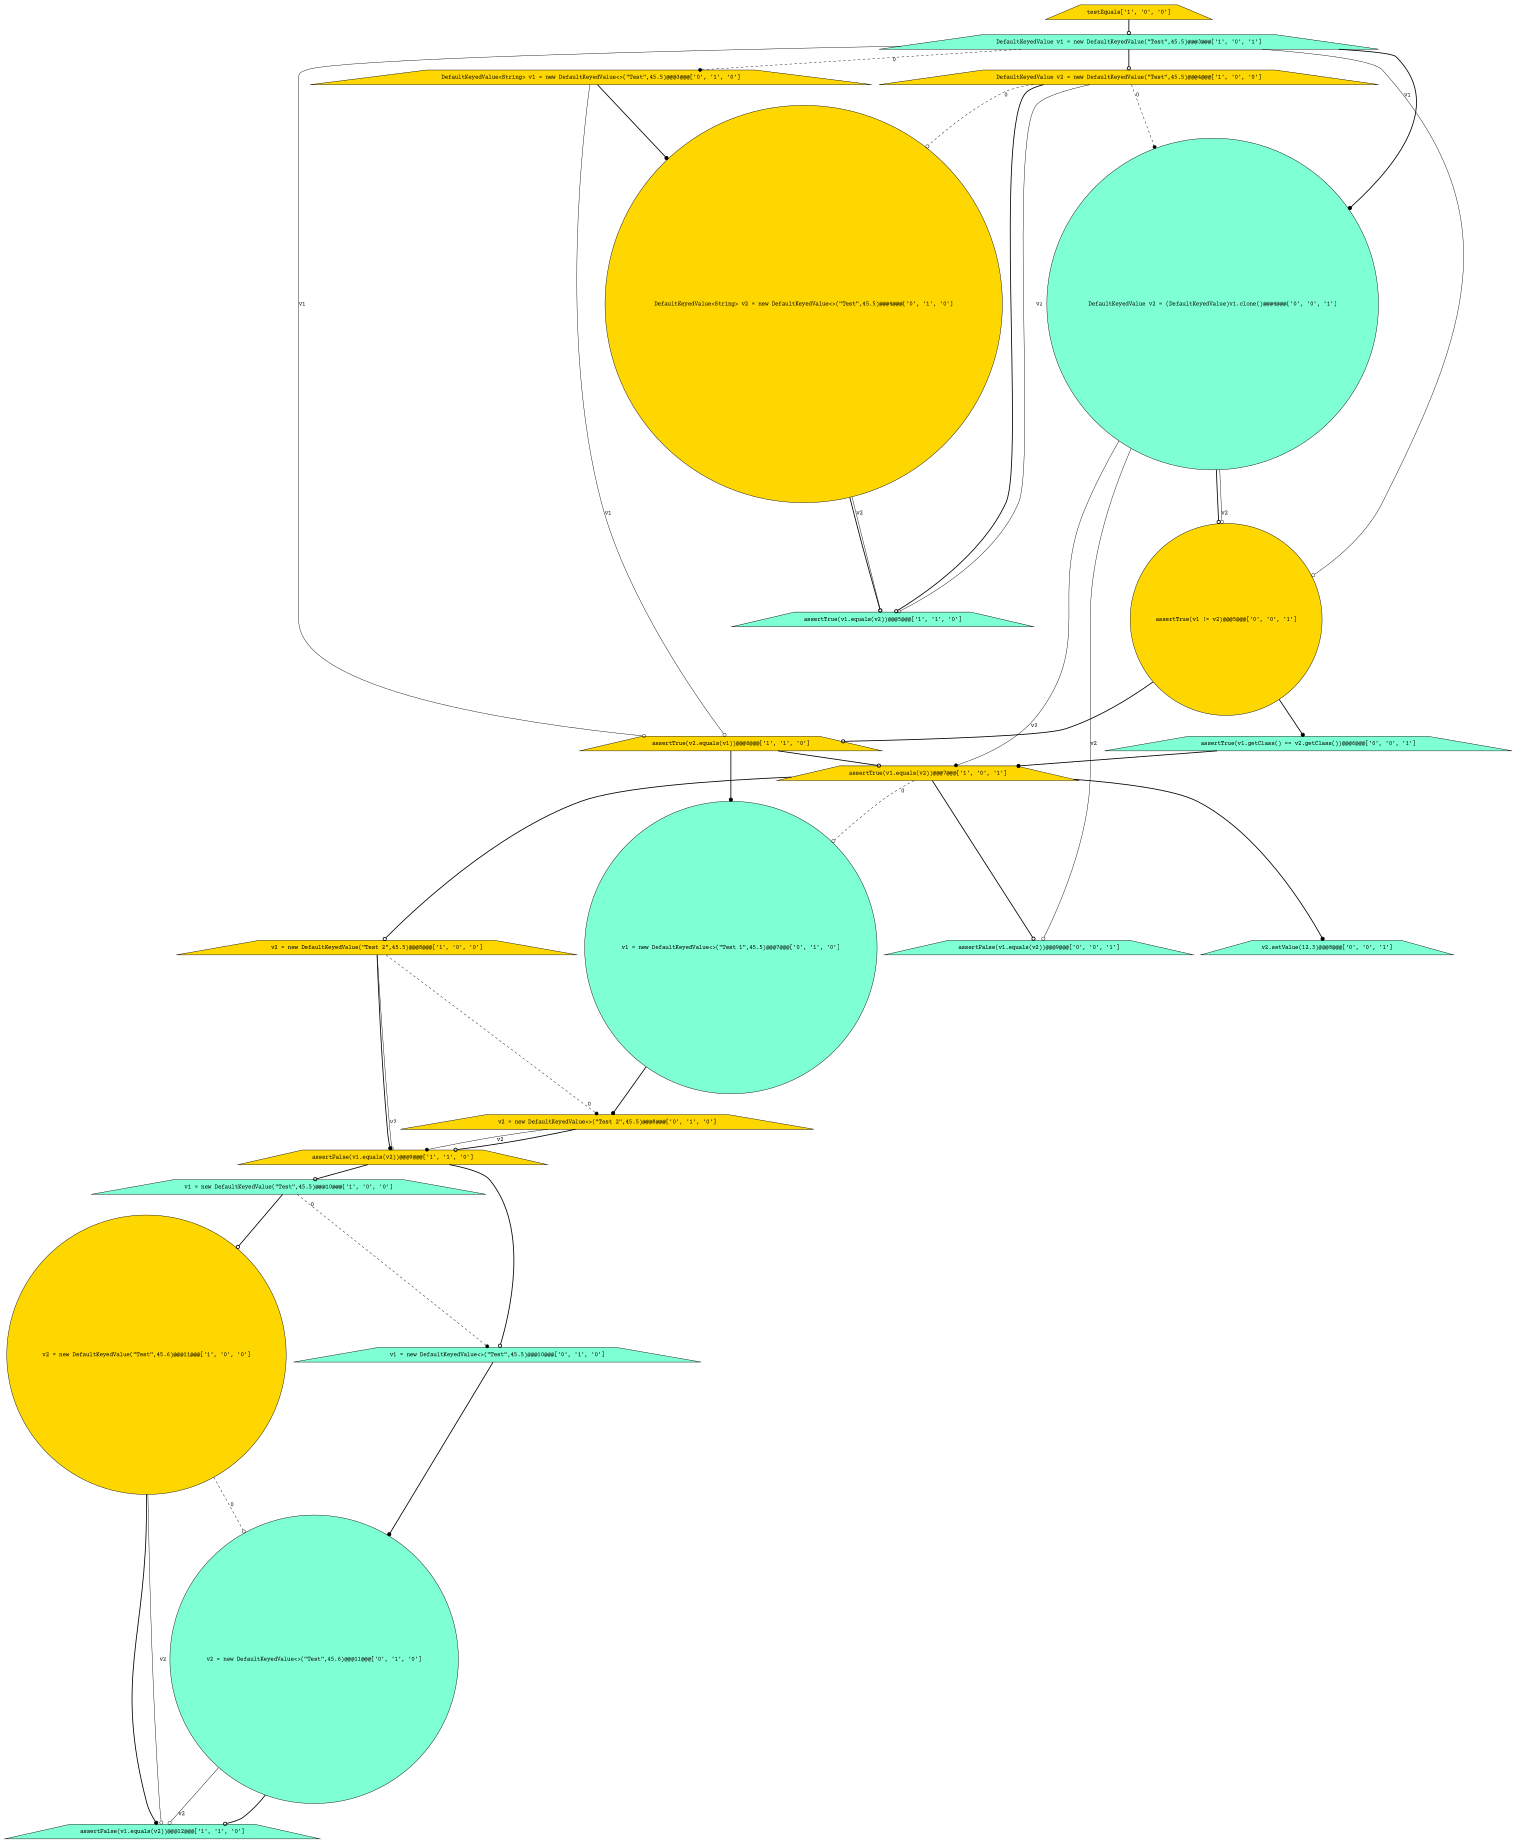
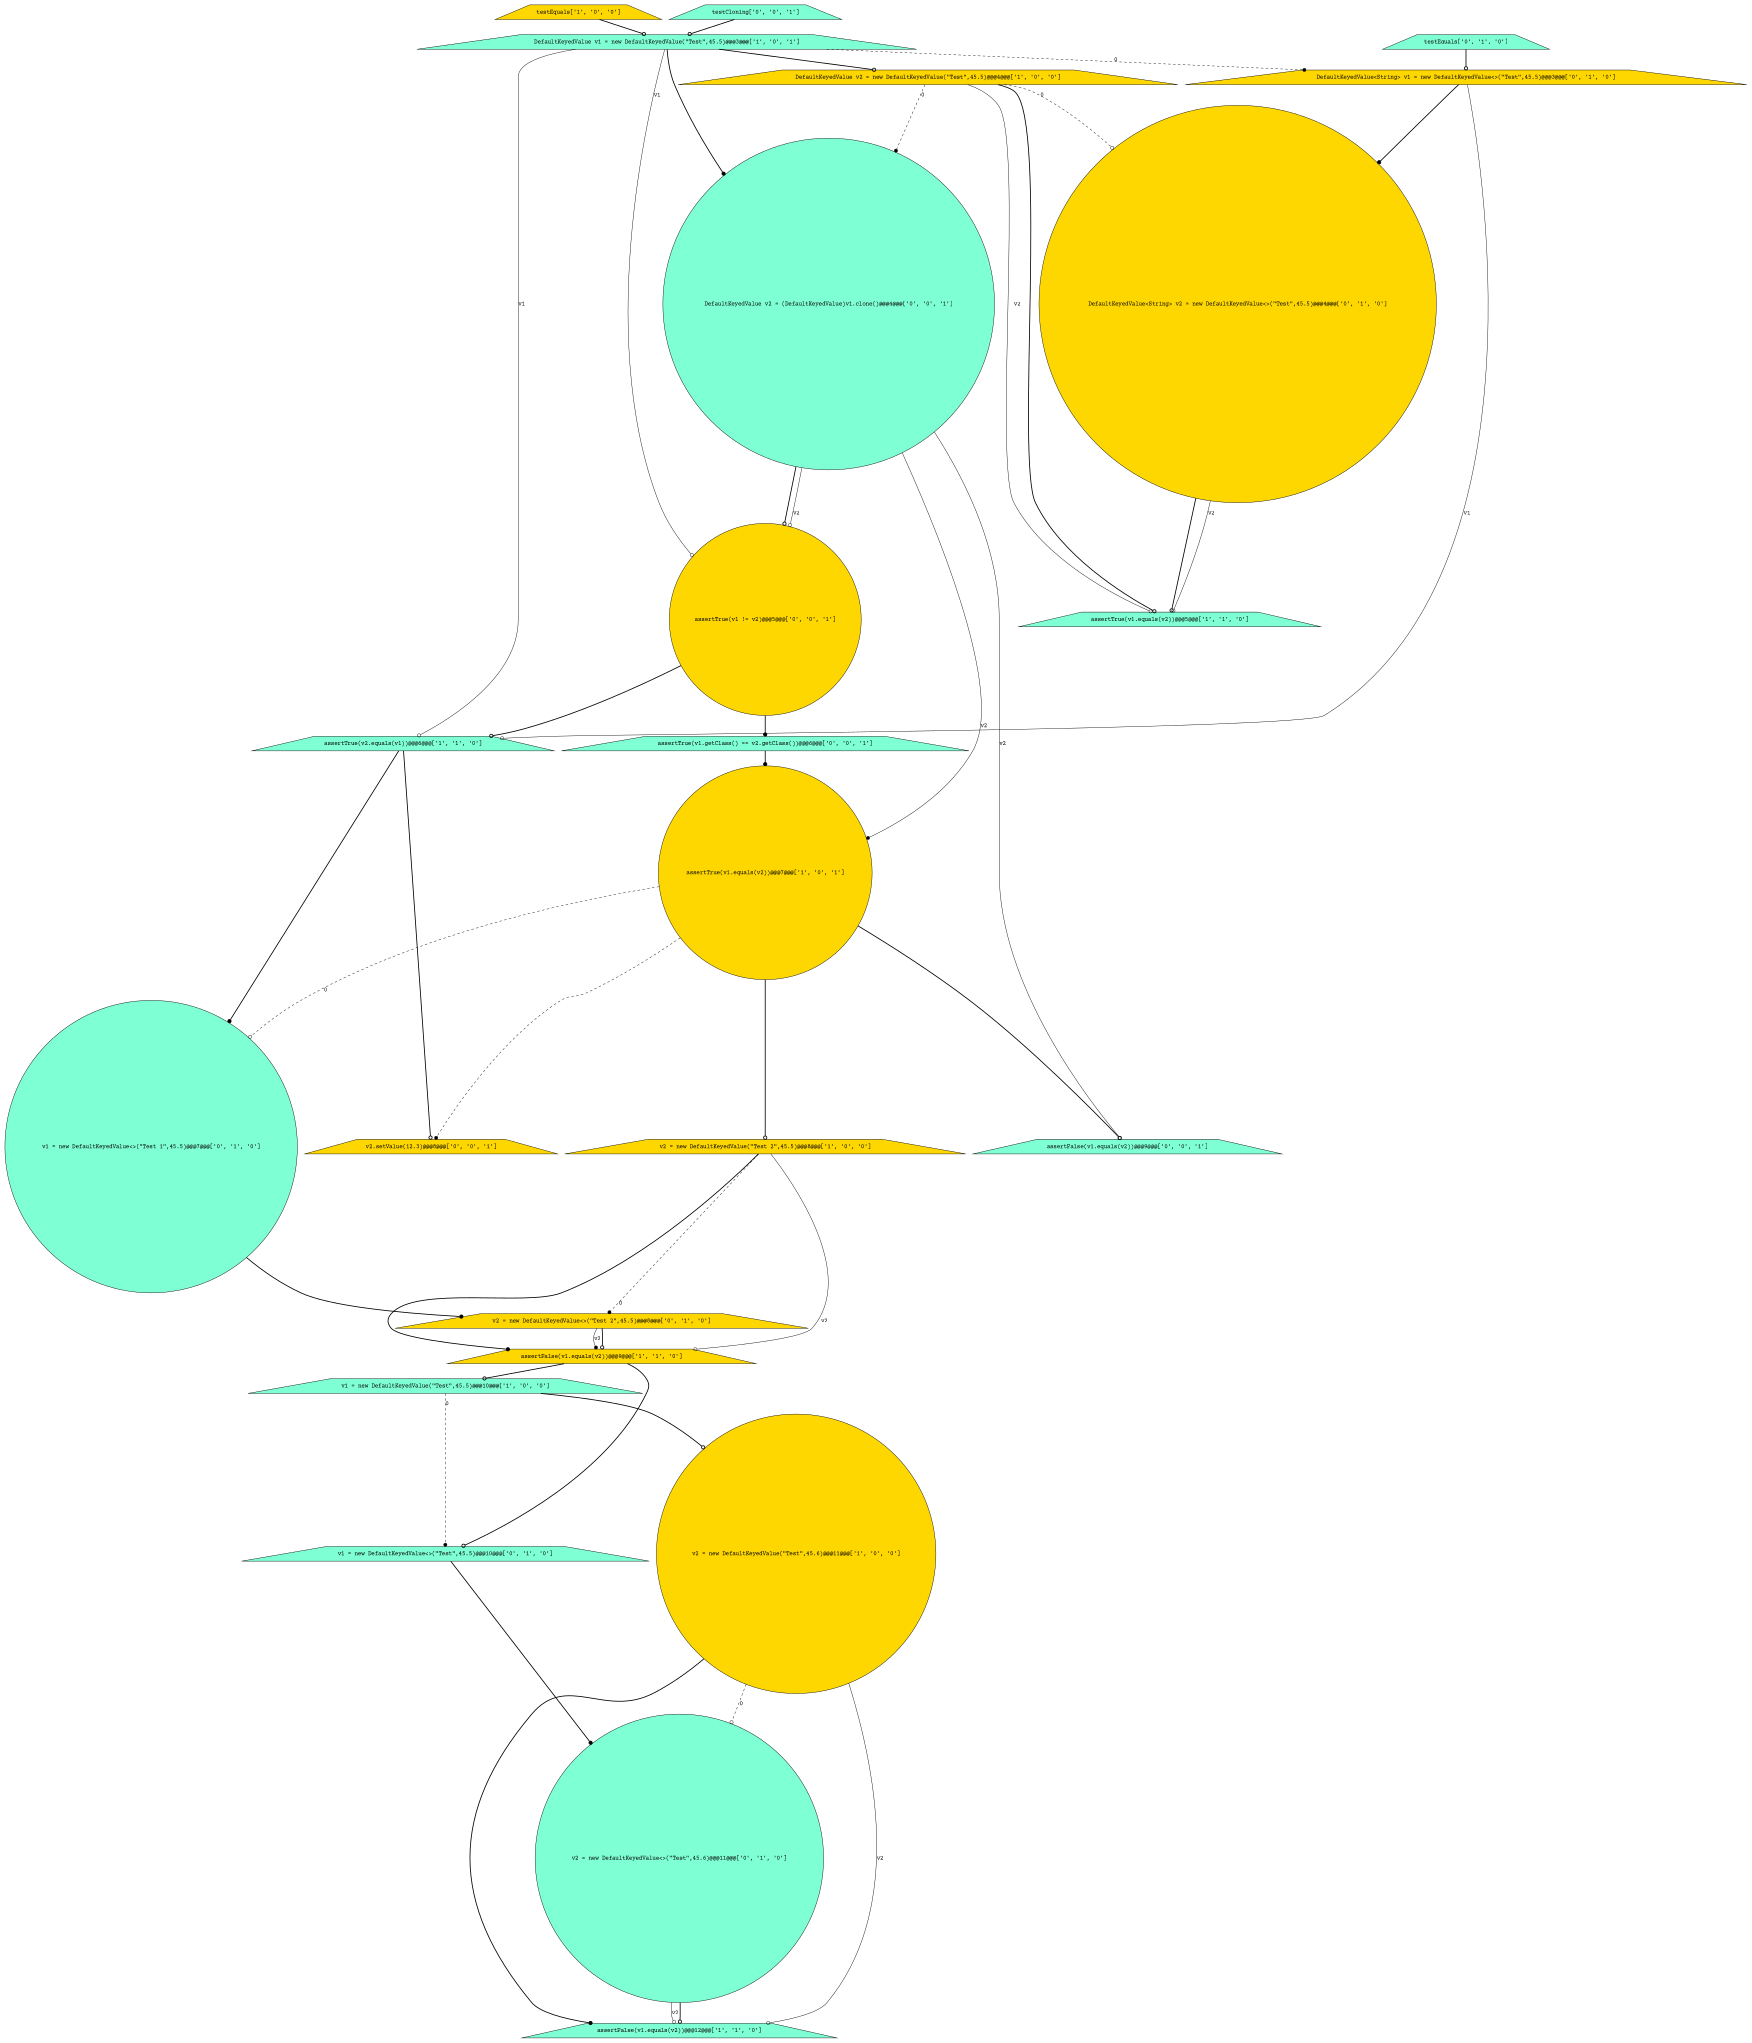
none -> (755, 12)
none -> (1466, 42)
(731, 744) -> (403, 743)
(828, 758) -> (417, 943)
(928, 773) -> (765, 873)
(1223, 817) -> (541, 1015)
(1327, 948) -> (431, 1147)
